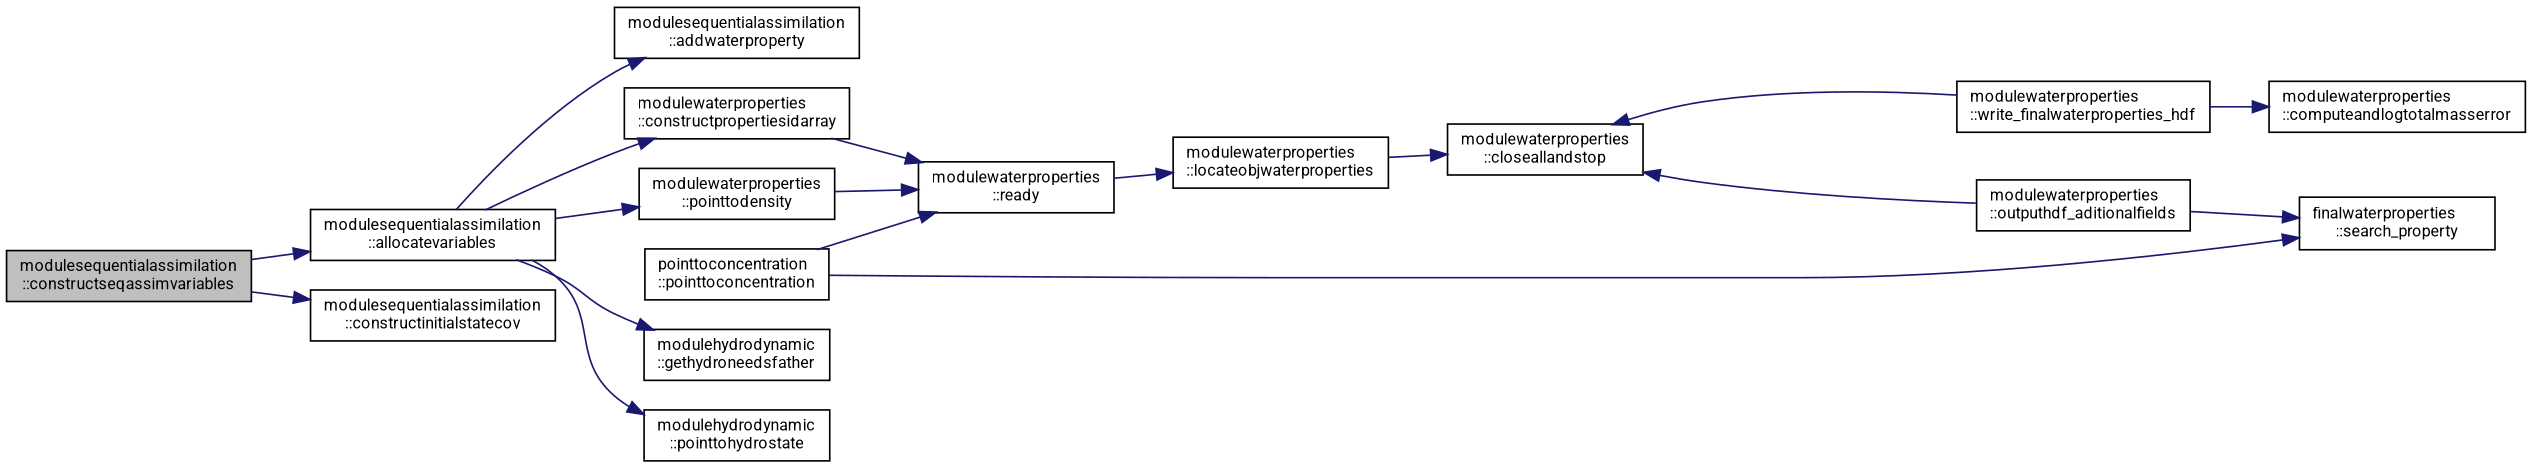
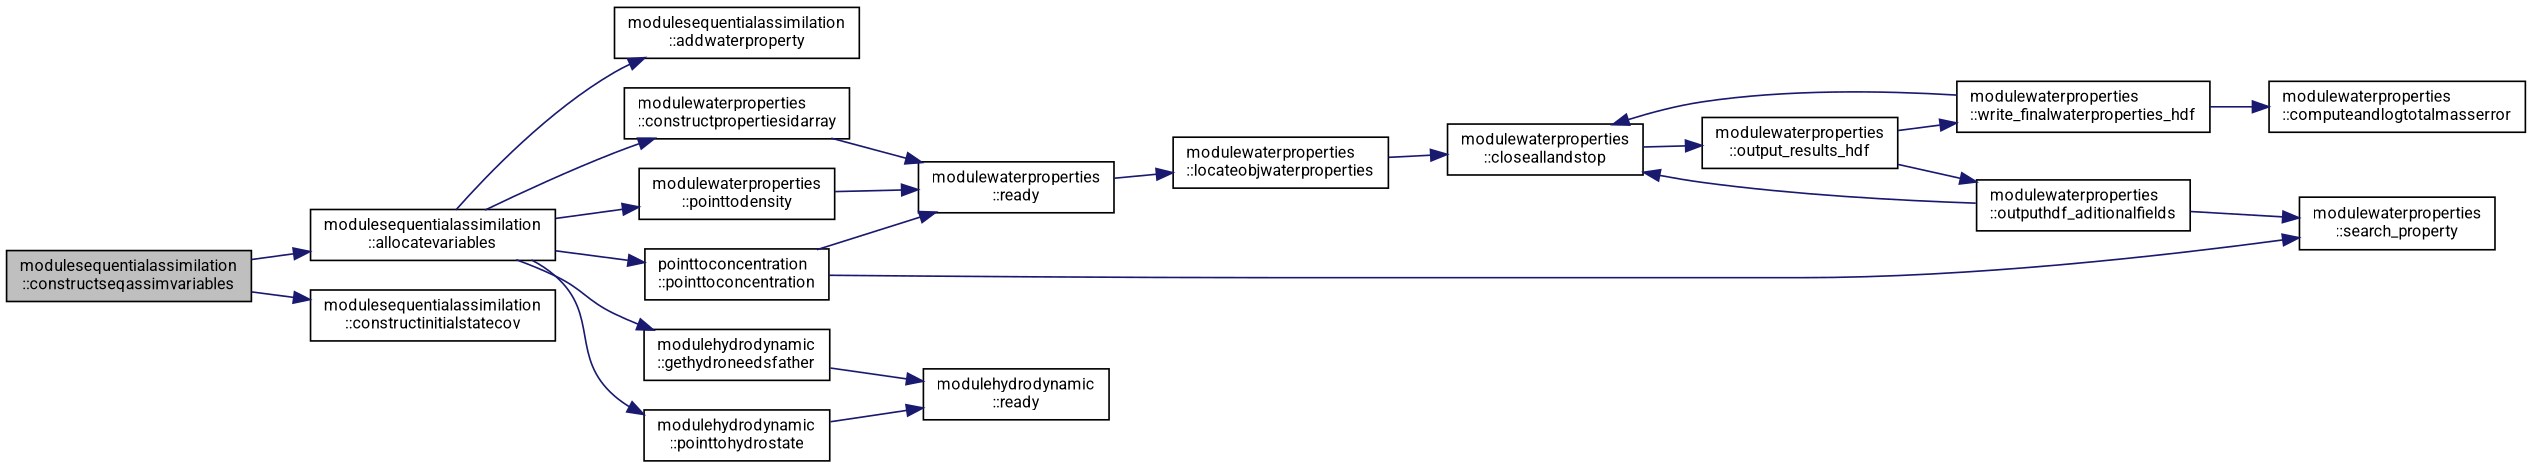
none -> (1800, 143)
(2397, 223) -> (2397, 223)
none -> (592, 256)
none -> (1016, 394)
